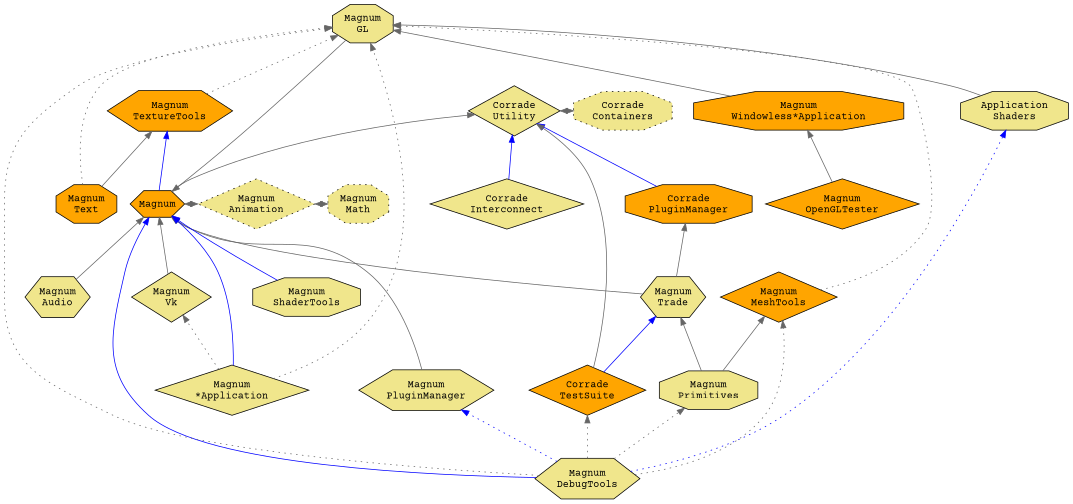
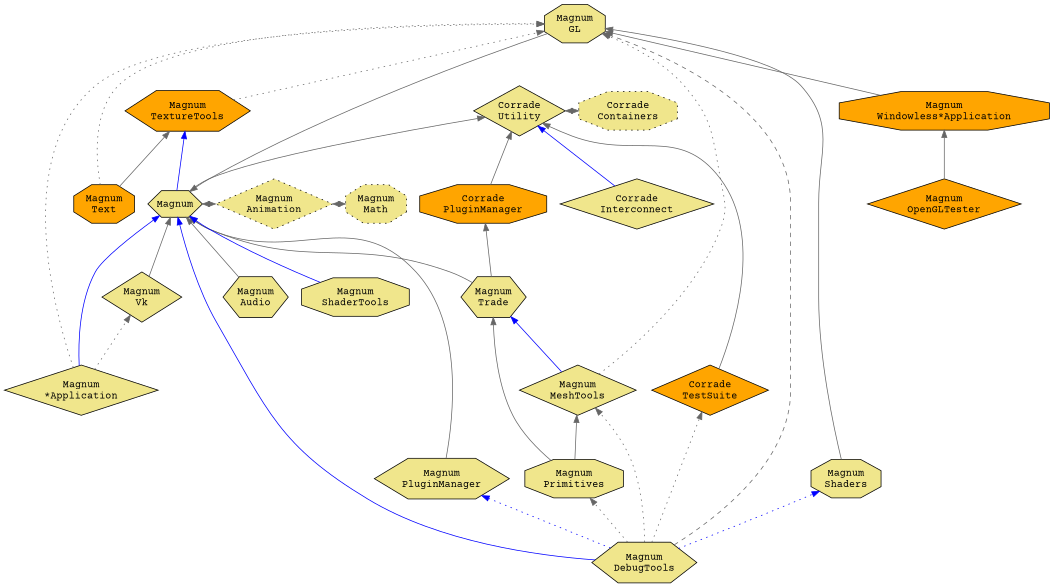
(1014, 111) -> (846, 479)
(600, 157) -> (500, 162)
(157, 204) -> (175, 204)
(779, 297) -> (578, 390)
(627, 347) -> (539, 347)
(17, 350) -> (791, 267)
